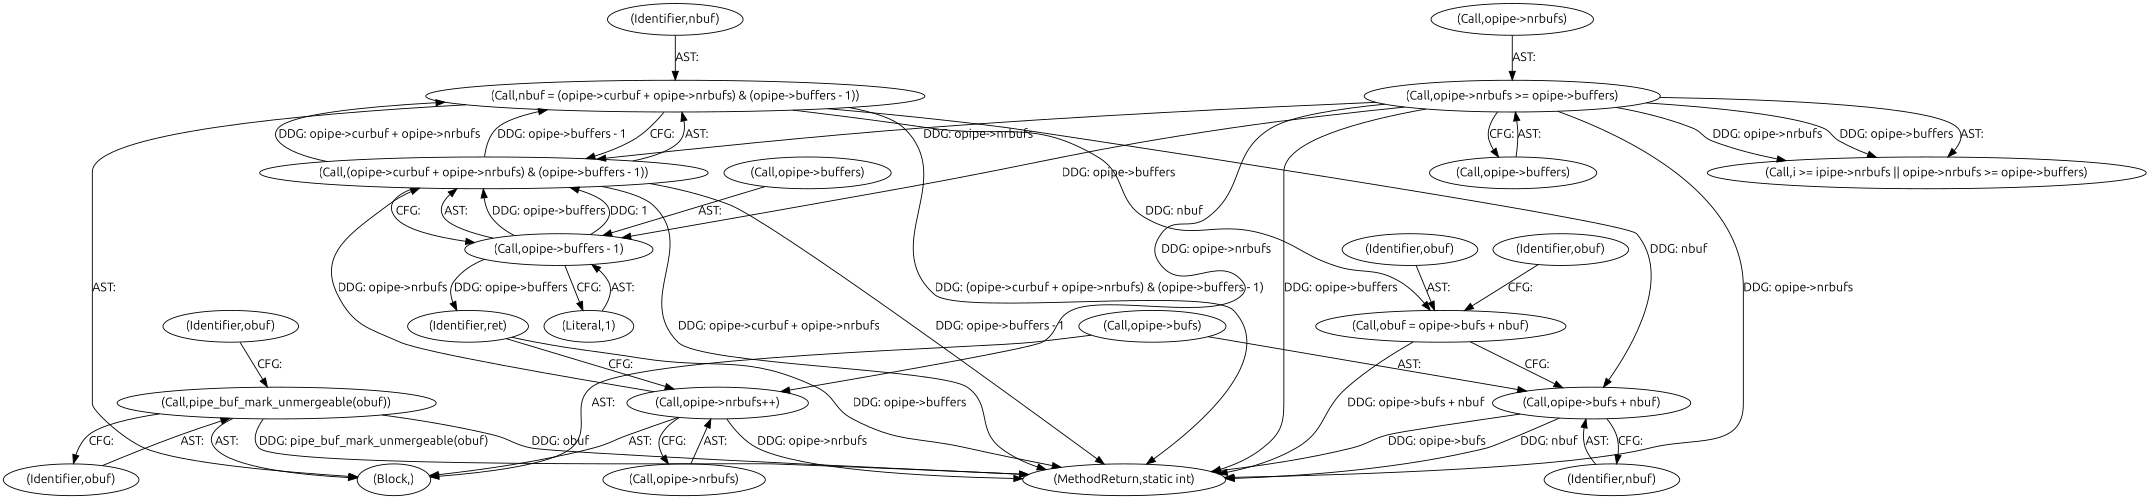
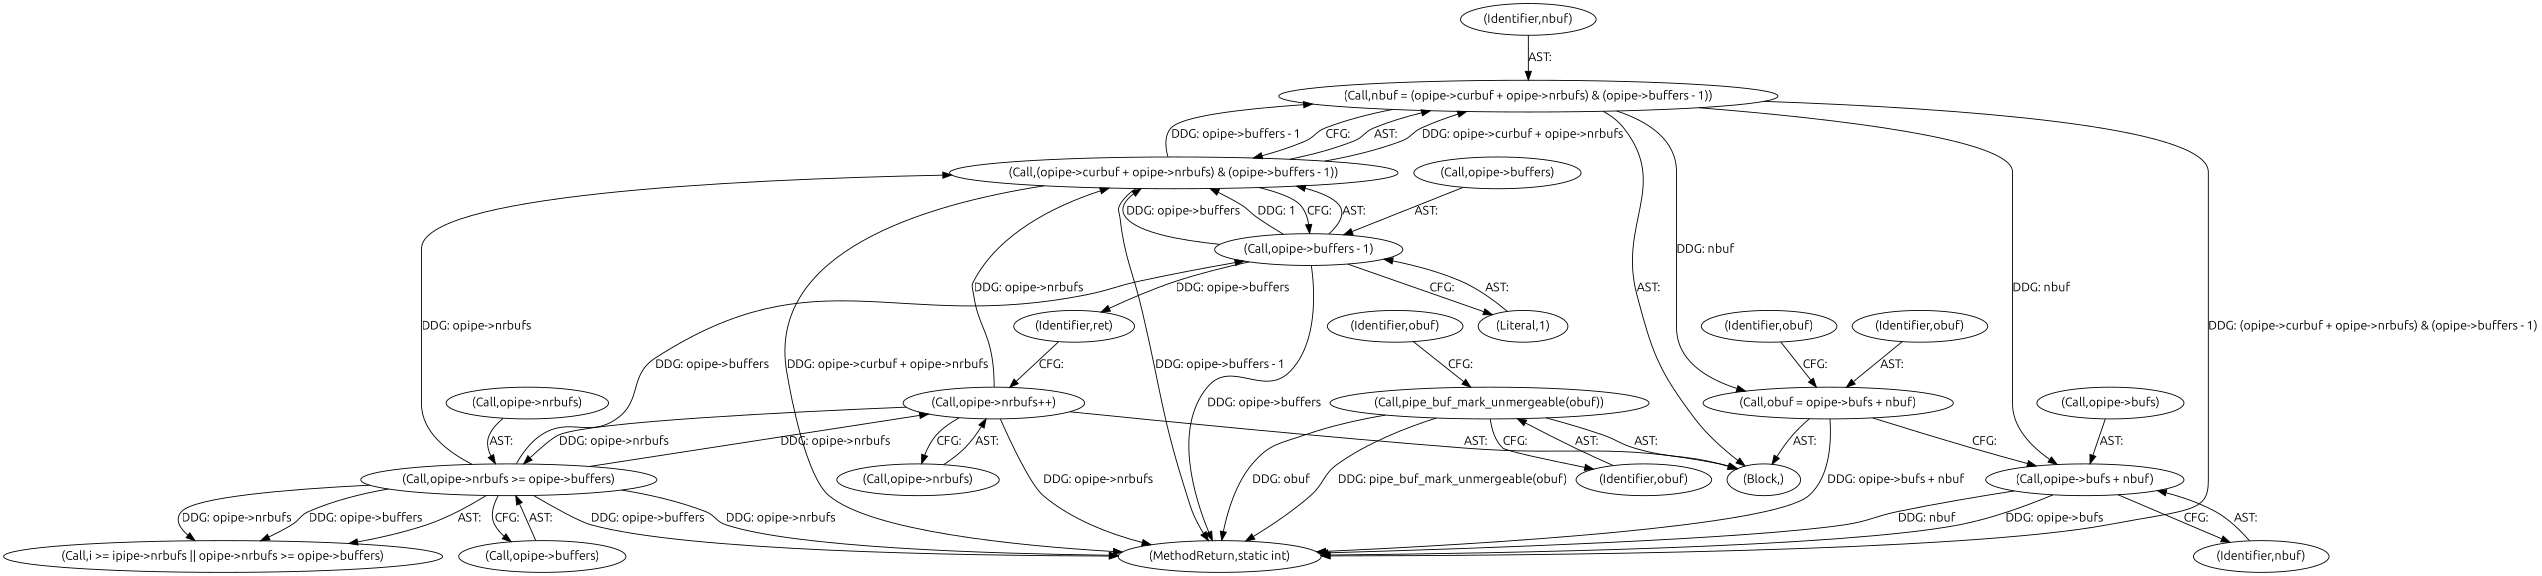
(792, 357) -> (1792, 436)
(791, 376) -> (1228, 376)
none -> (714, 417)
